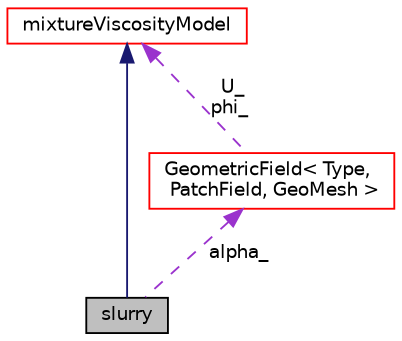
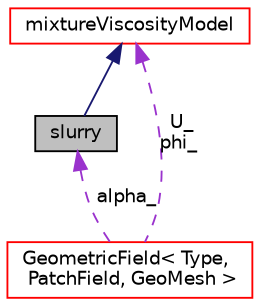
(187, 259) -> (91, 208)
